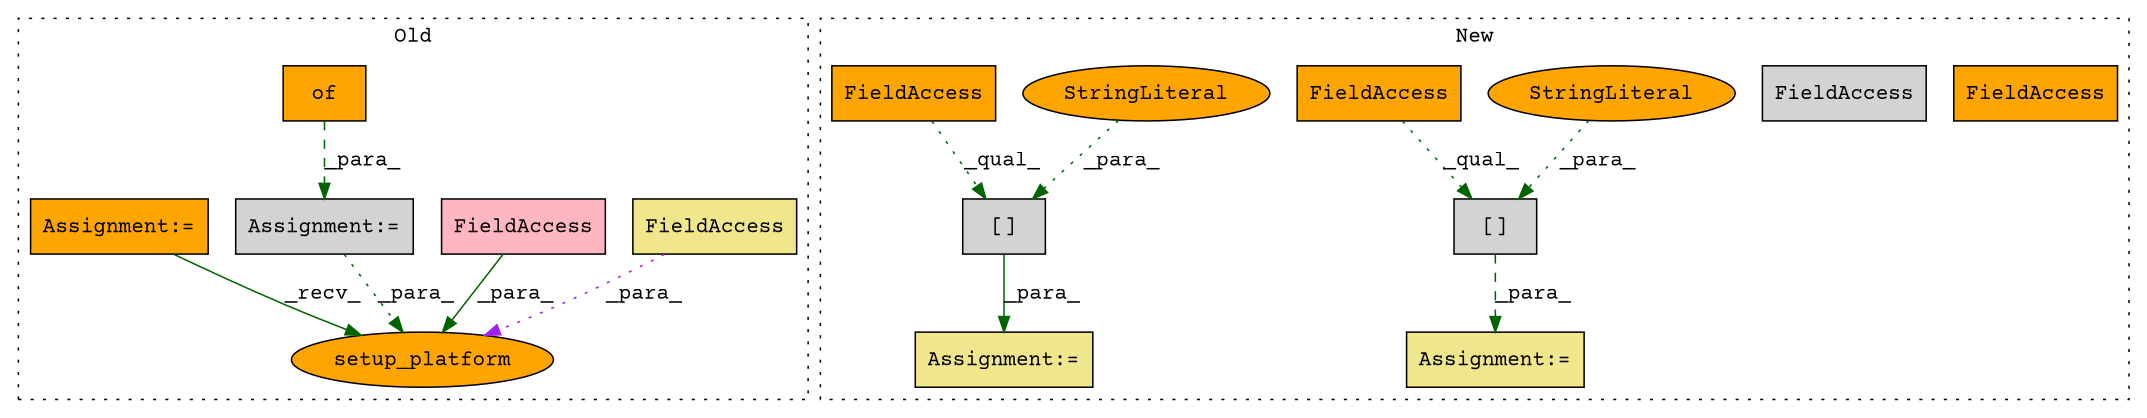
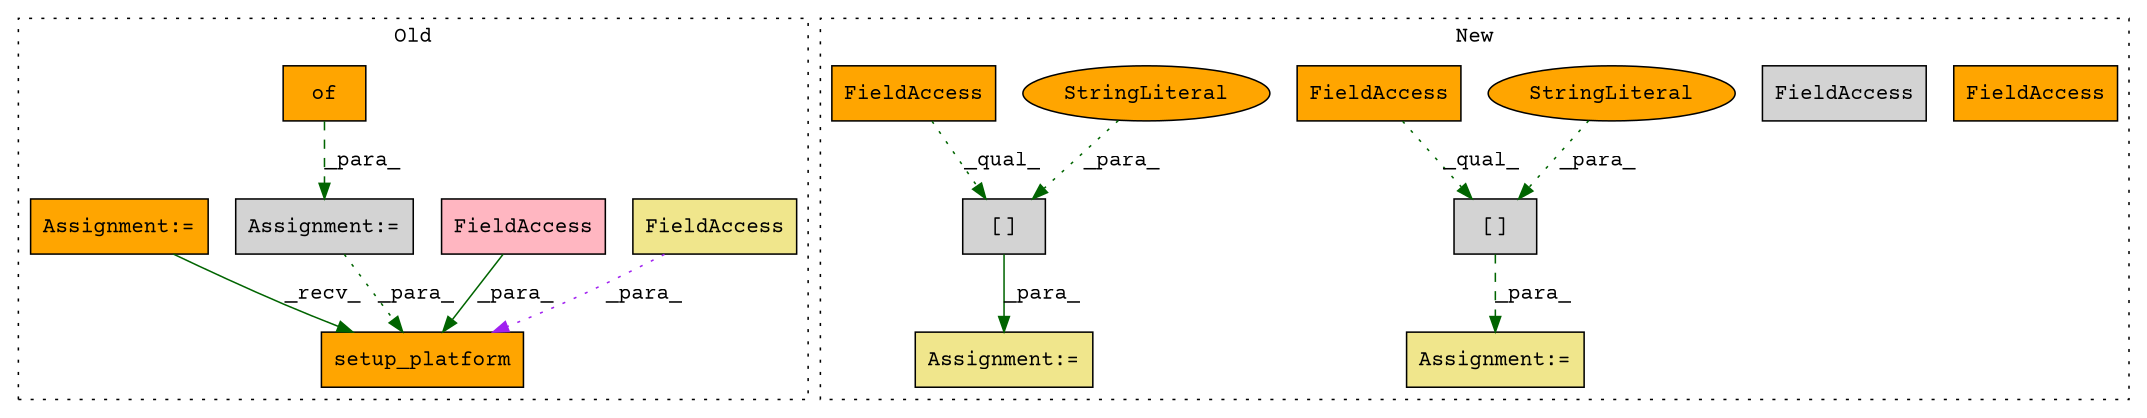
(422, 360) -> (422, 360)
